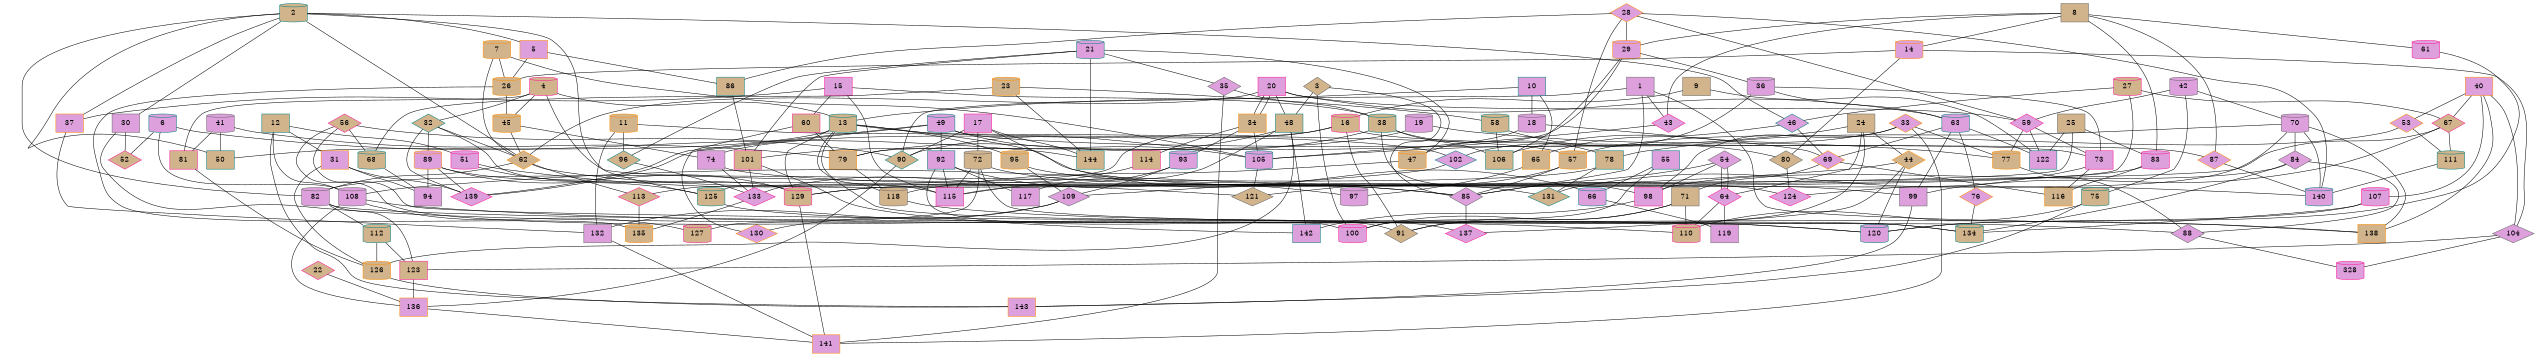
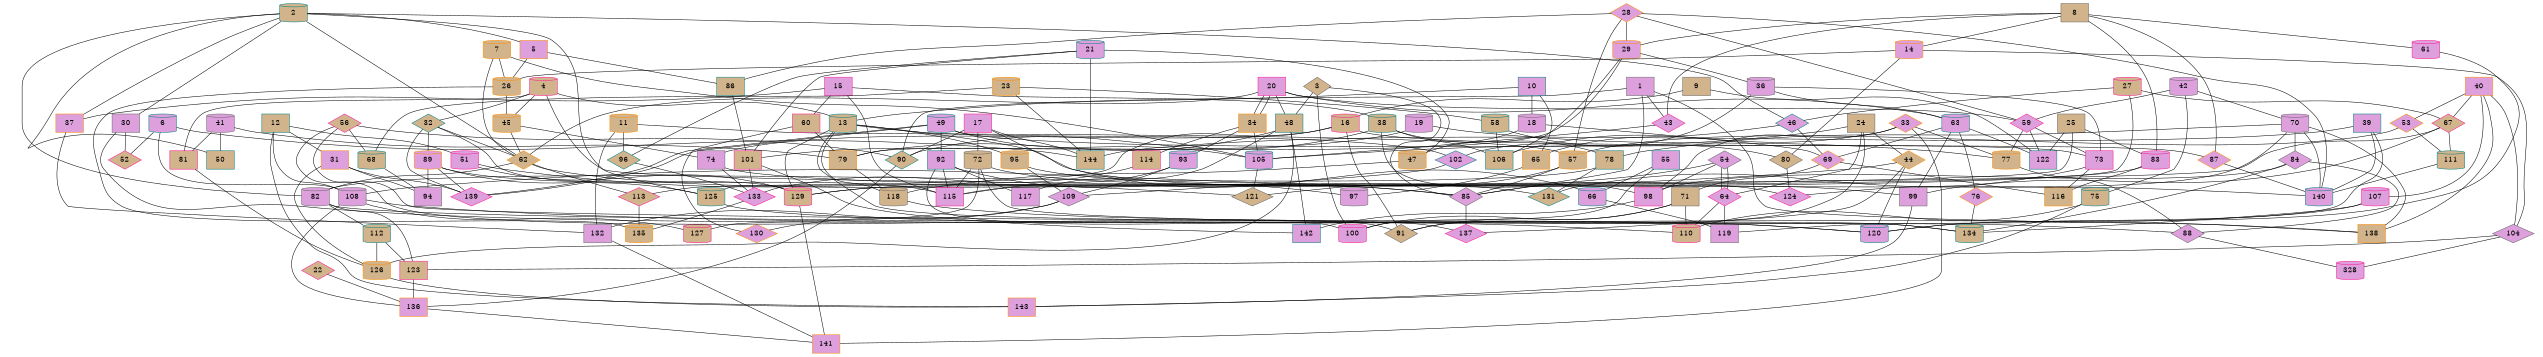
(1224, 86) -> none
none -> (2367, 123)
(532, 149) -> none
